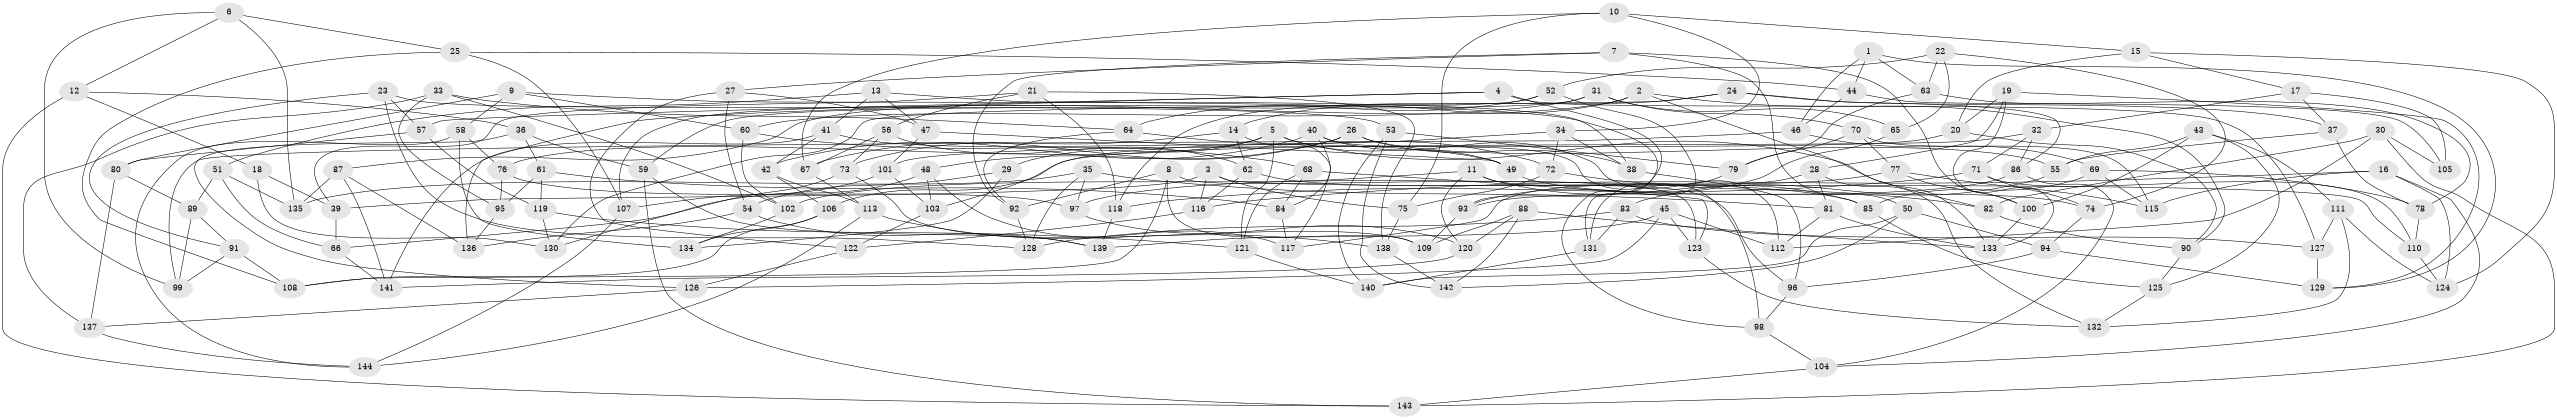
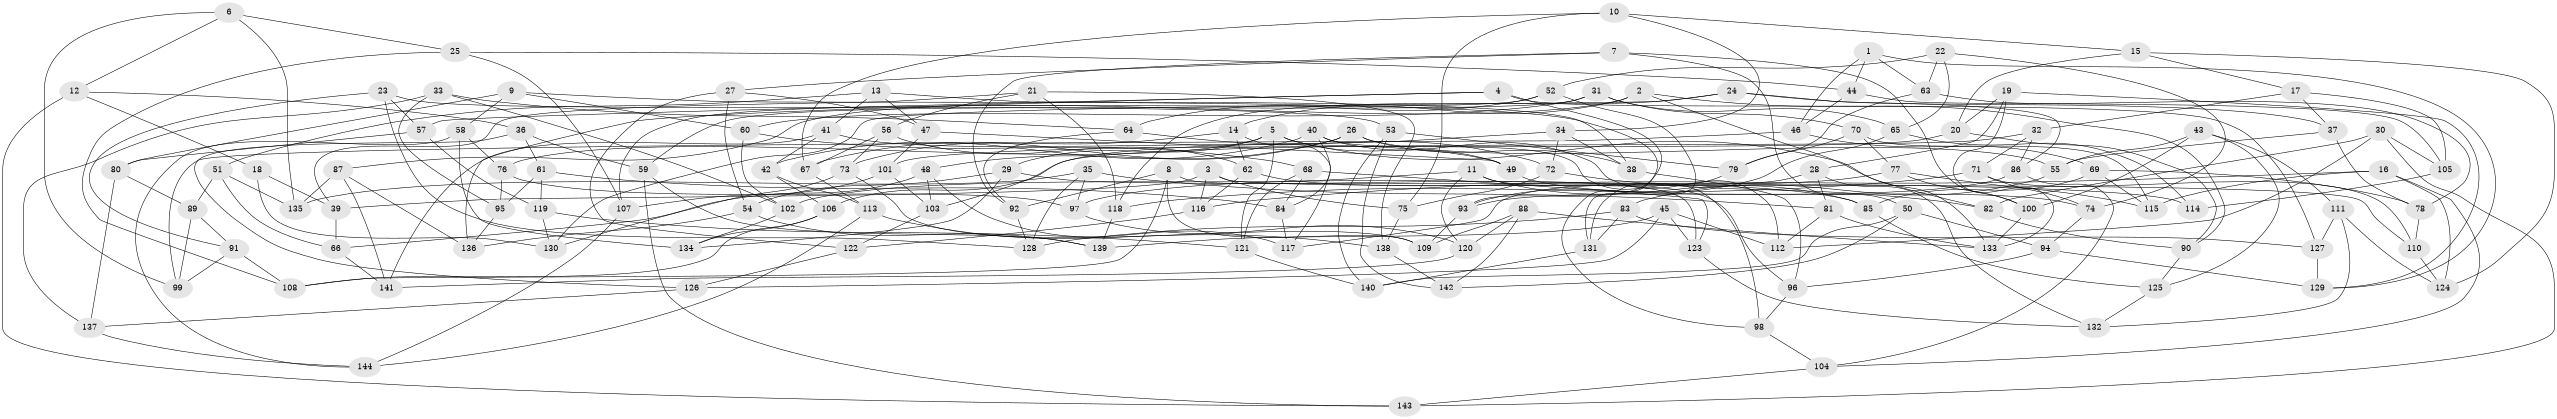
none -> (2193, 210)
